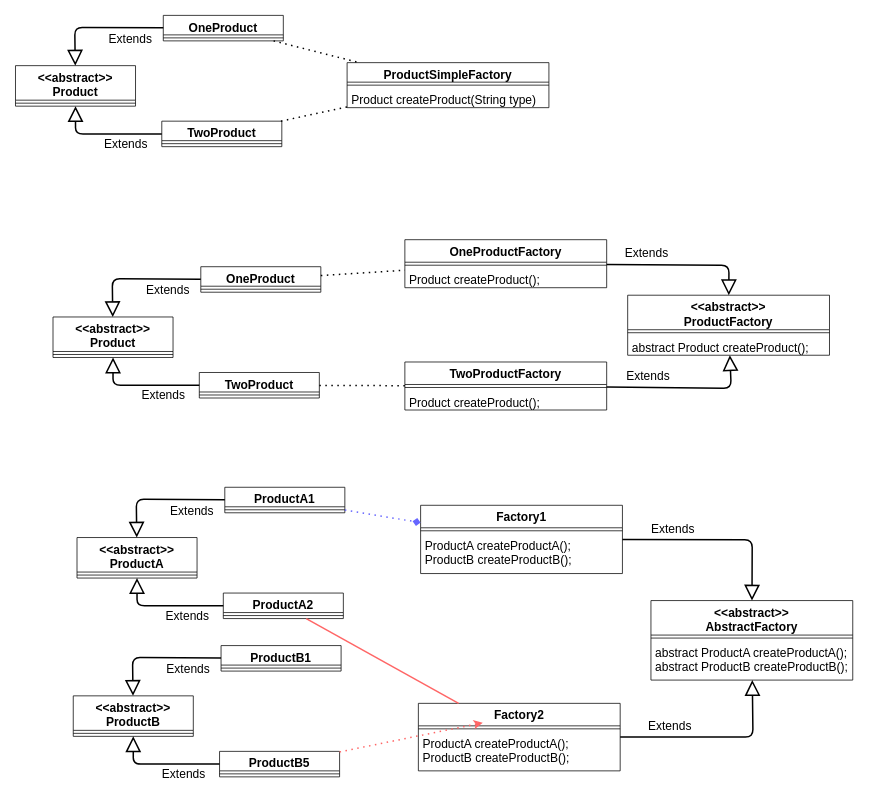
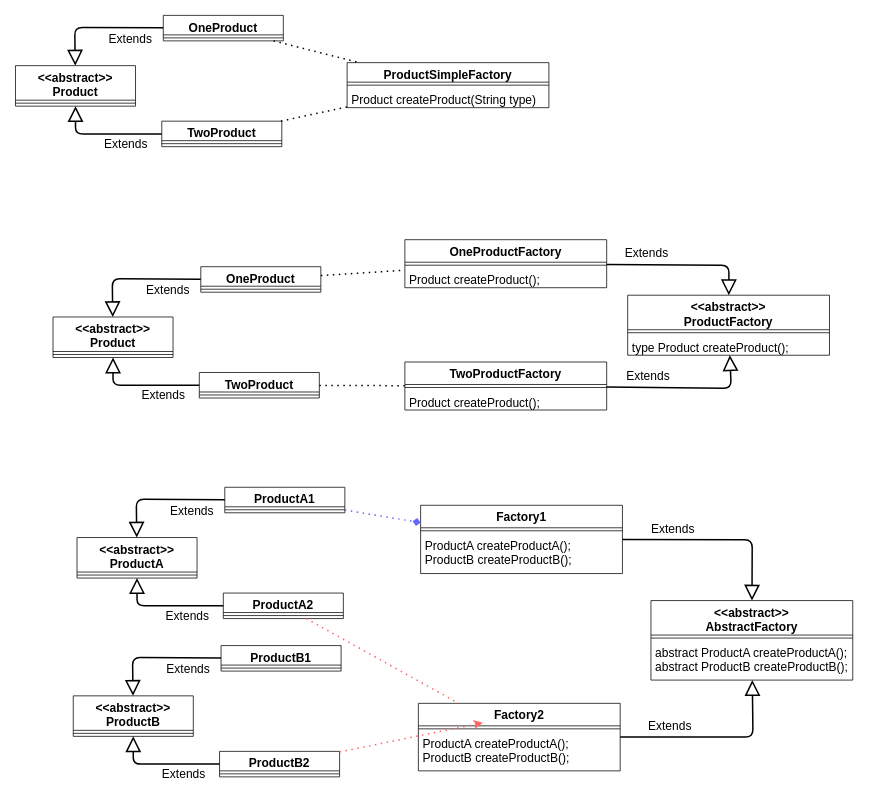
(738, 348) -> (724, 348)
(383, 661) -> (383, 661)
(279, 763) -> (279, 763)
